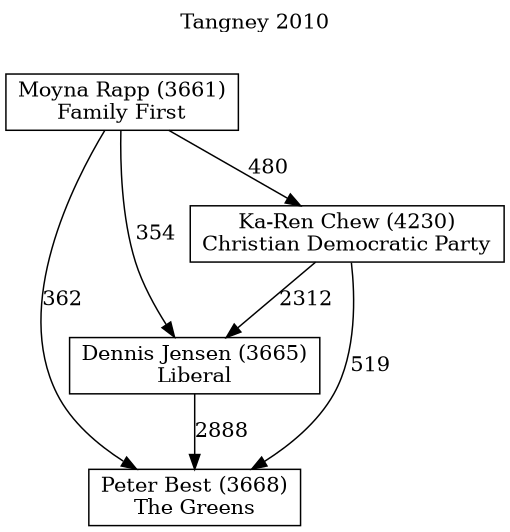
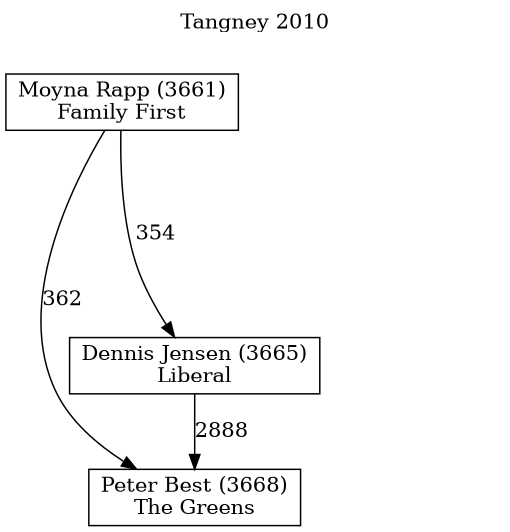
(347, 234) -> none
